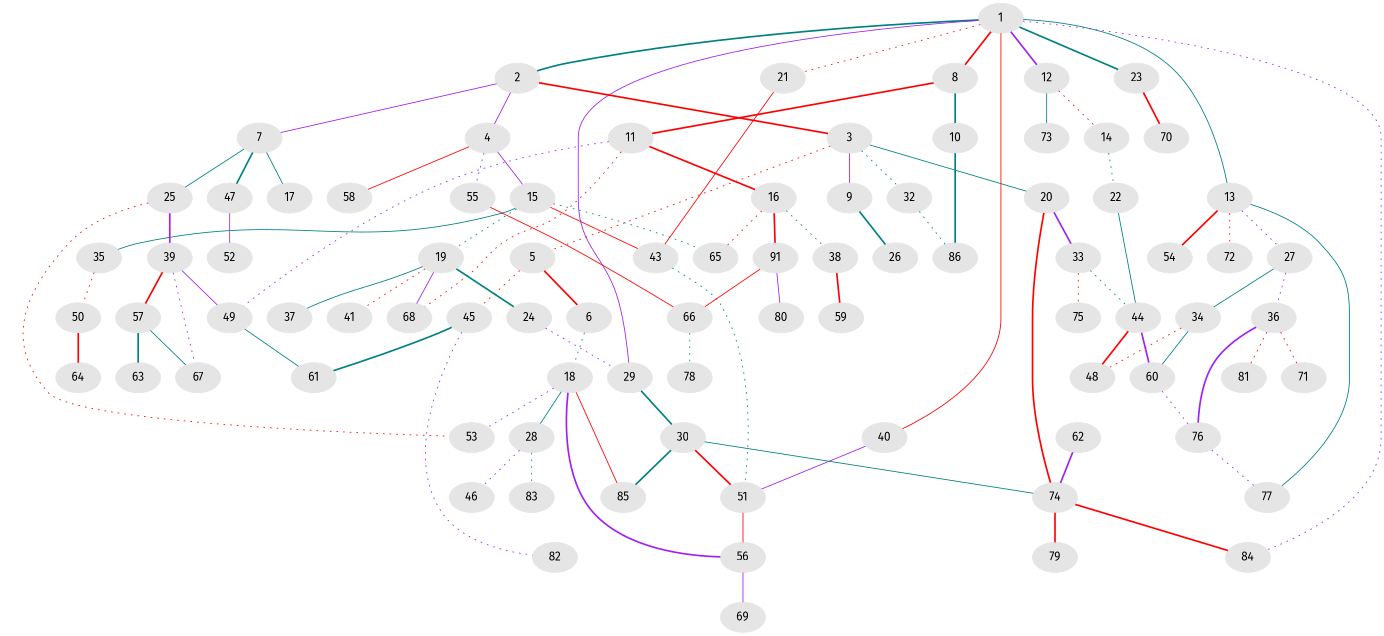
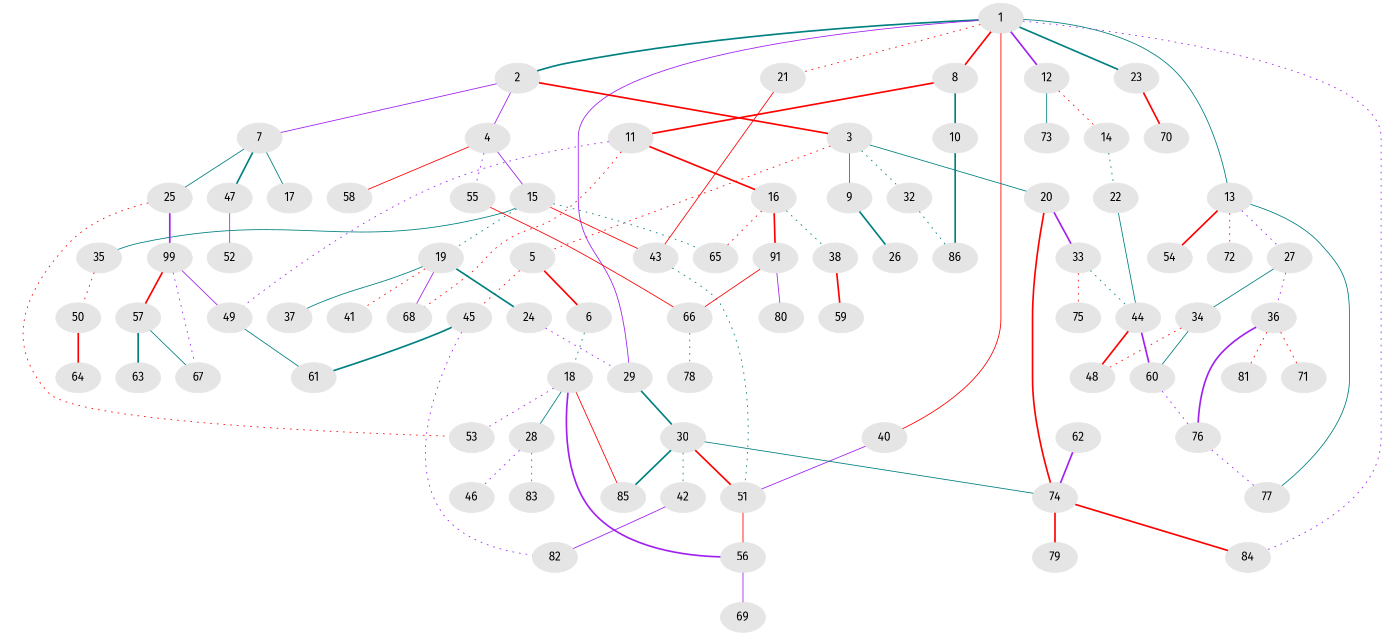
(170, 258) -> (170, 258)
none -> (683, 498)
